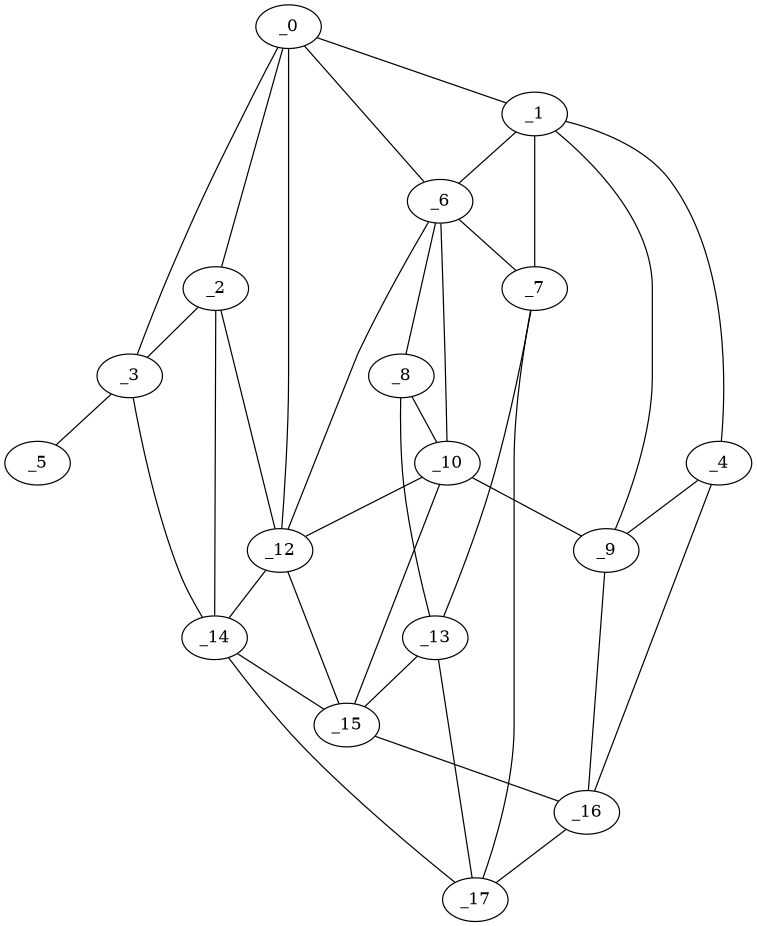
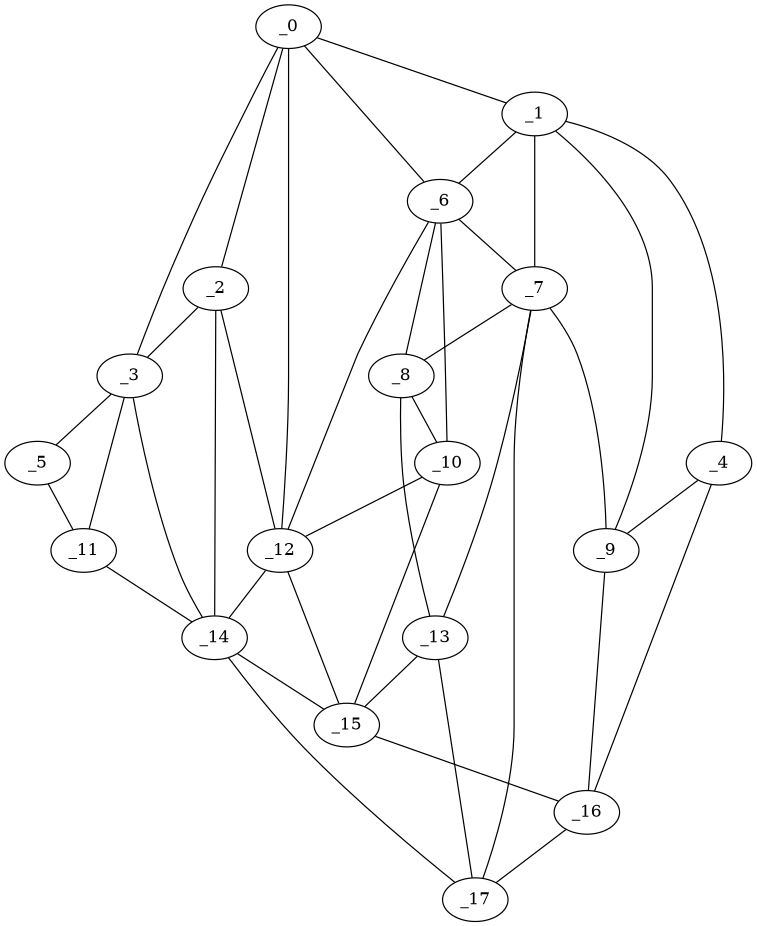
none -> (468, 332)
(527, 507) -> (594, 414)
none -> (84, 550)
